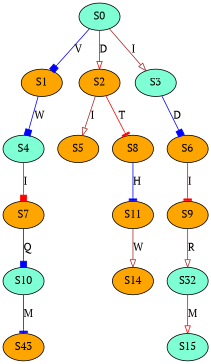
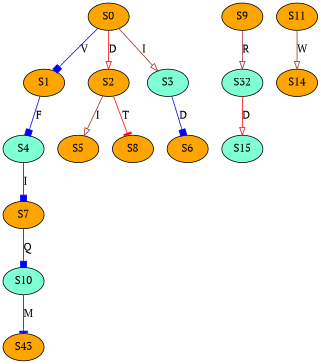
(100, 17) -> (109, 17)
(39, 116) -> (39, 116)
(24, 178) -> (24, 178)
(133, 180) -> none
(188, 180) -> none
(193, 314) -> (246, 116)
